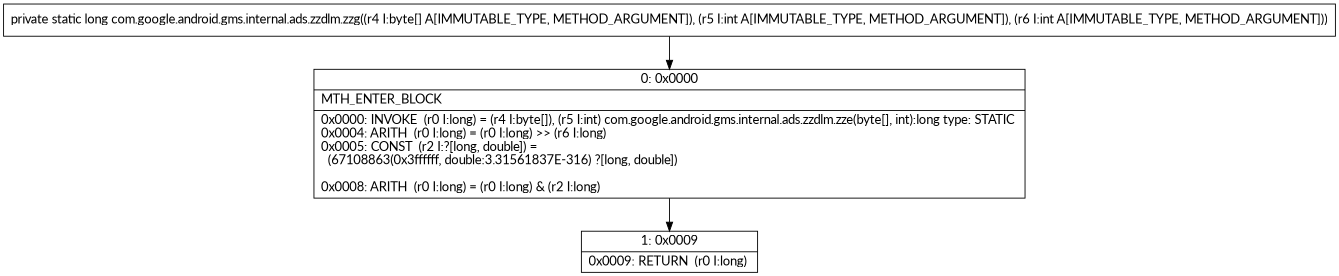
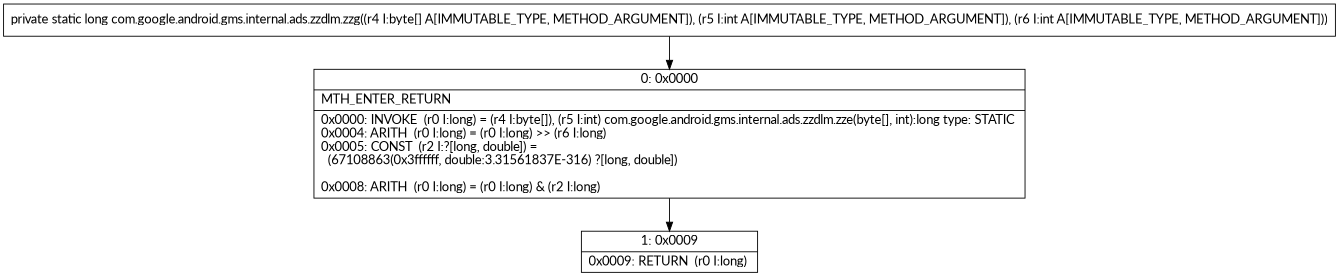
(381, 100) -> (386, 100)
